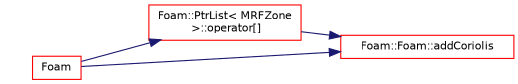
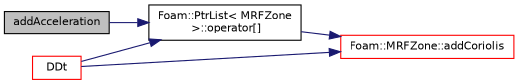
none -> (57, 23)
(225, 23) -> (225, 23)
(427, 47) -> (427, 47)
(57, 68) -> (57, 68)
